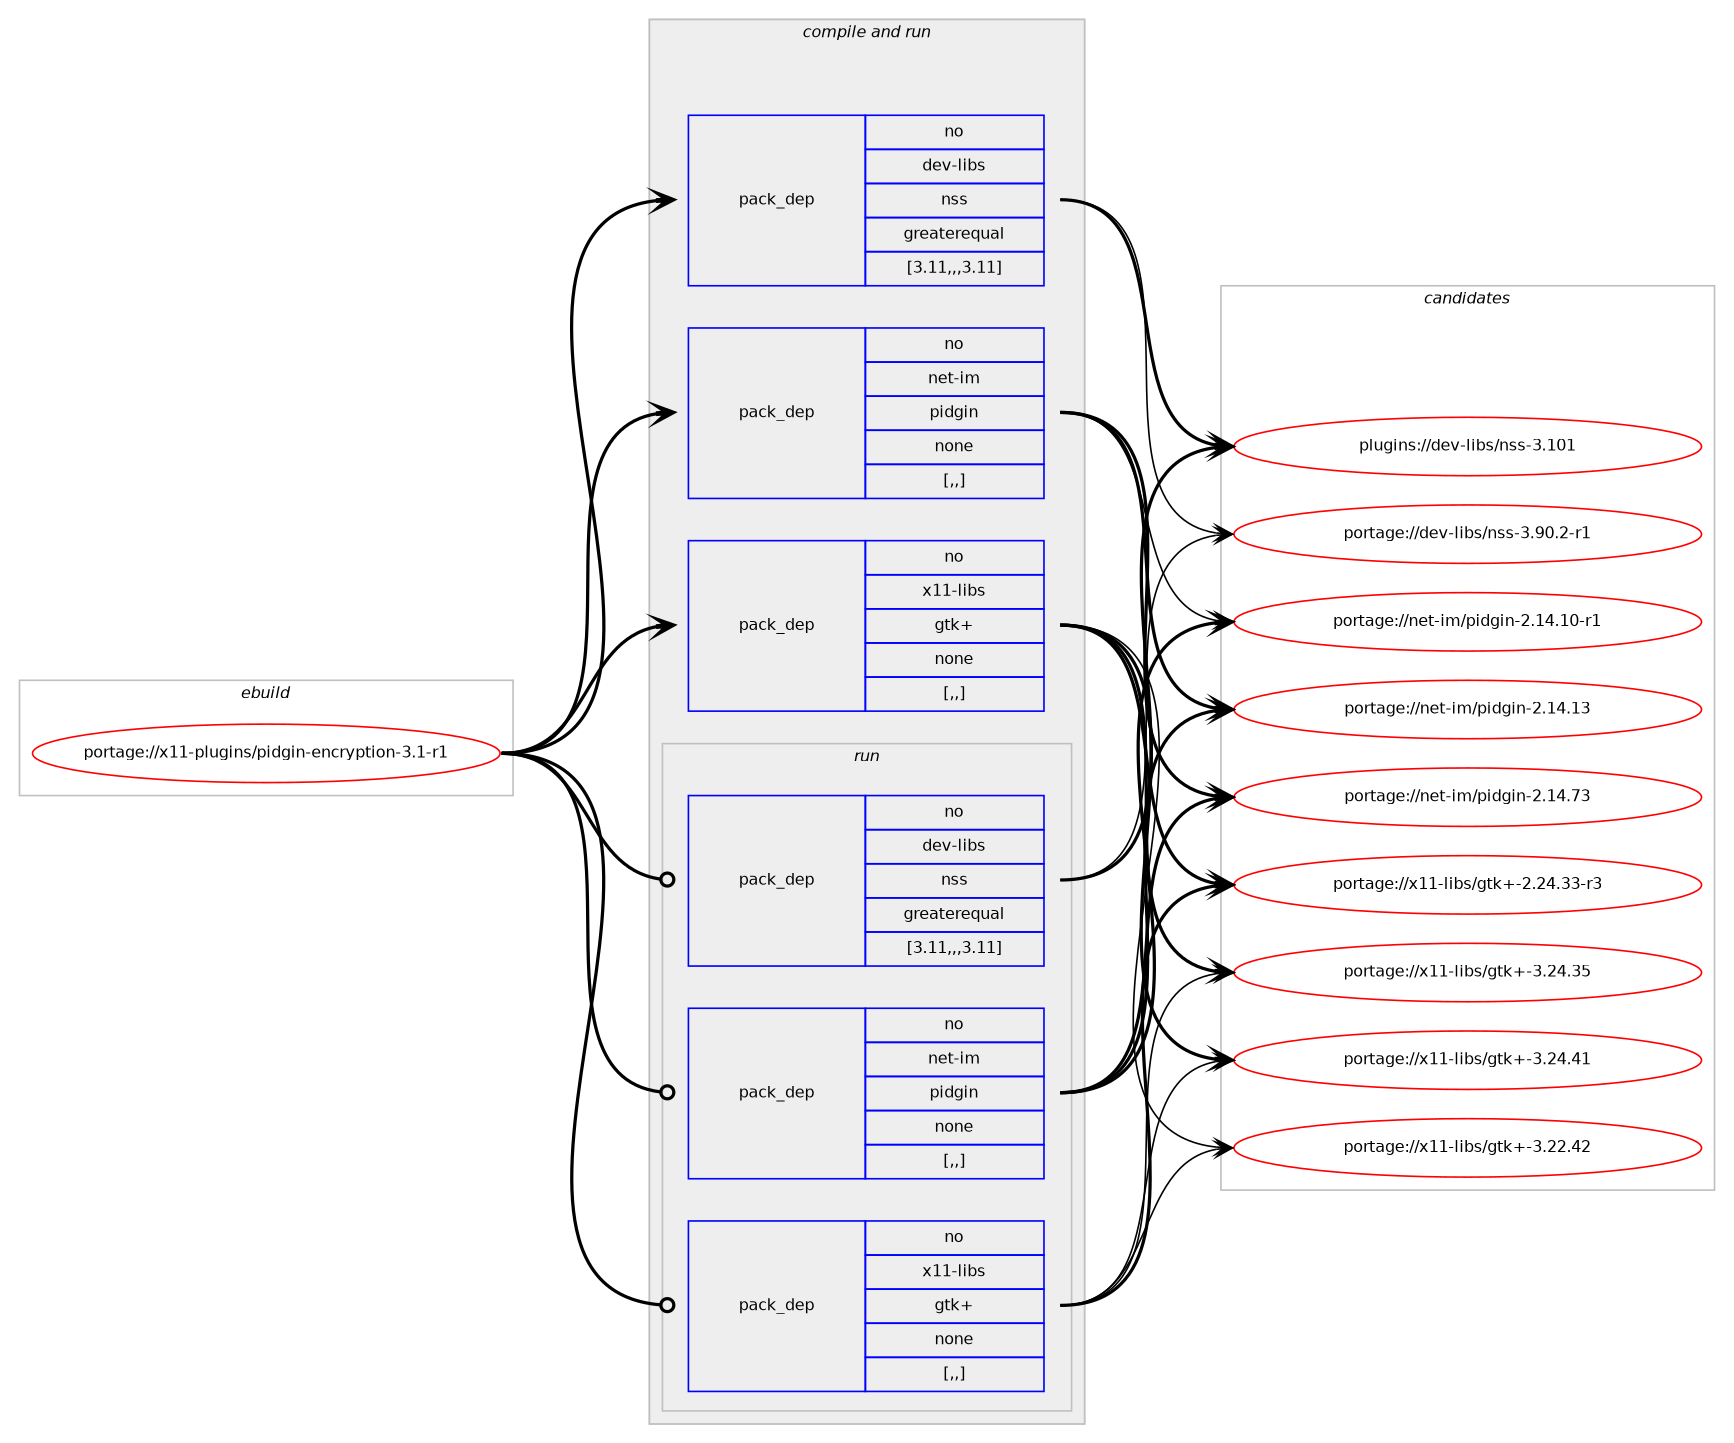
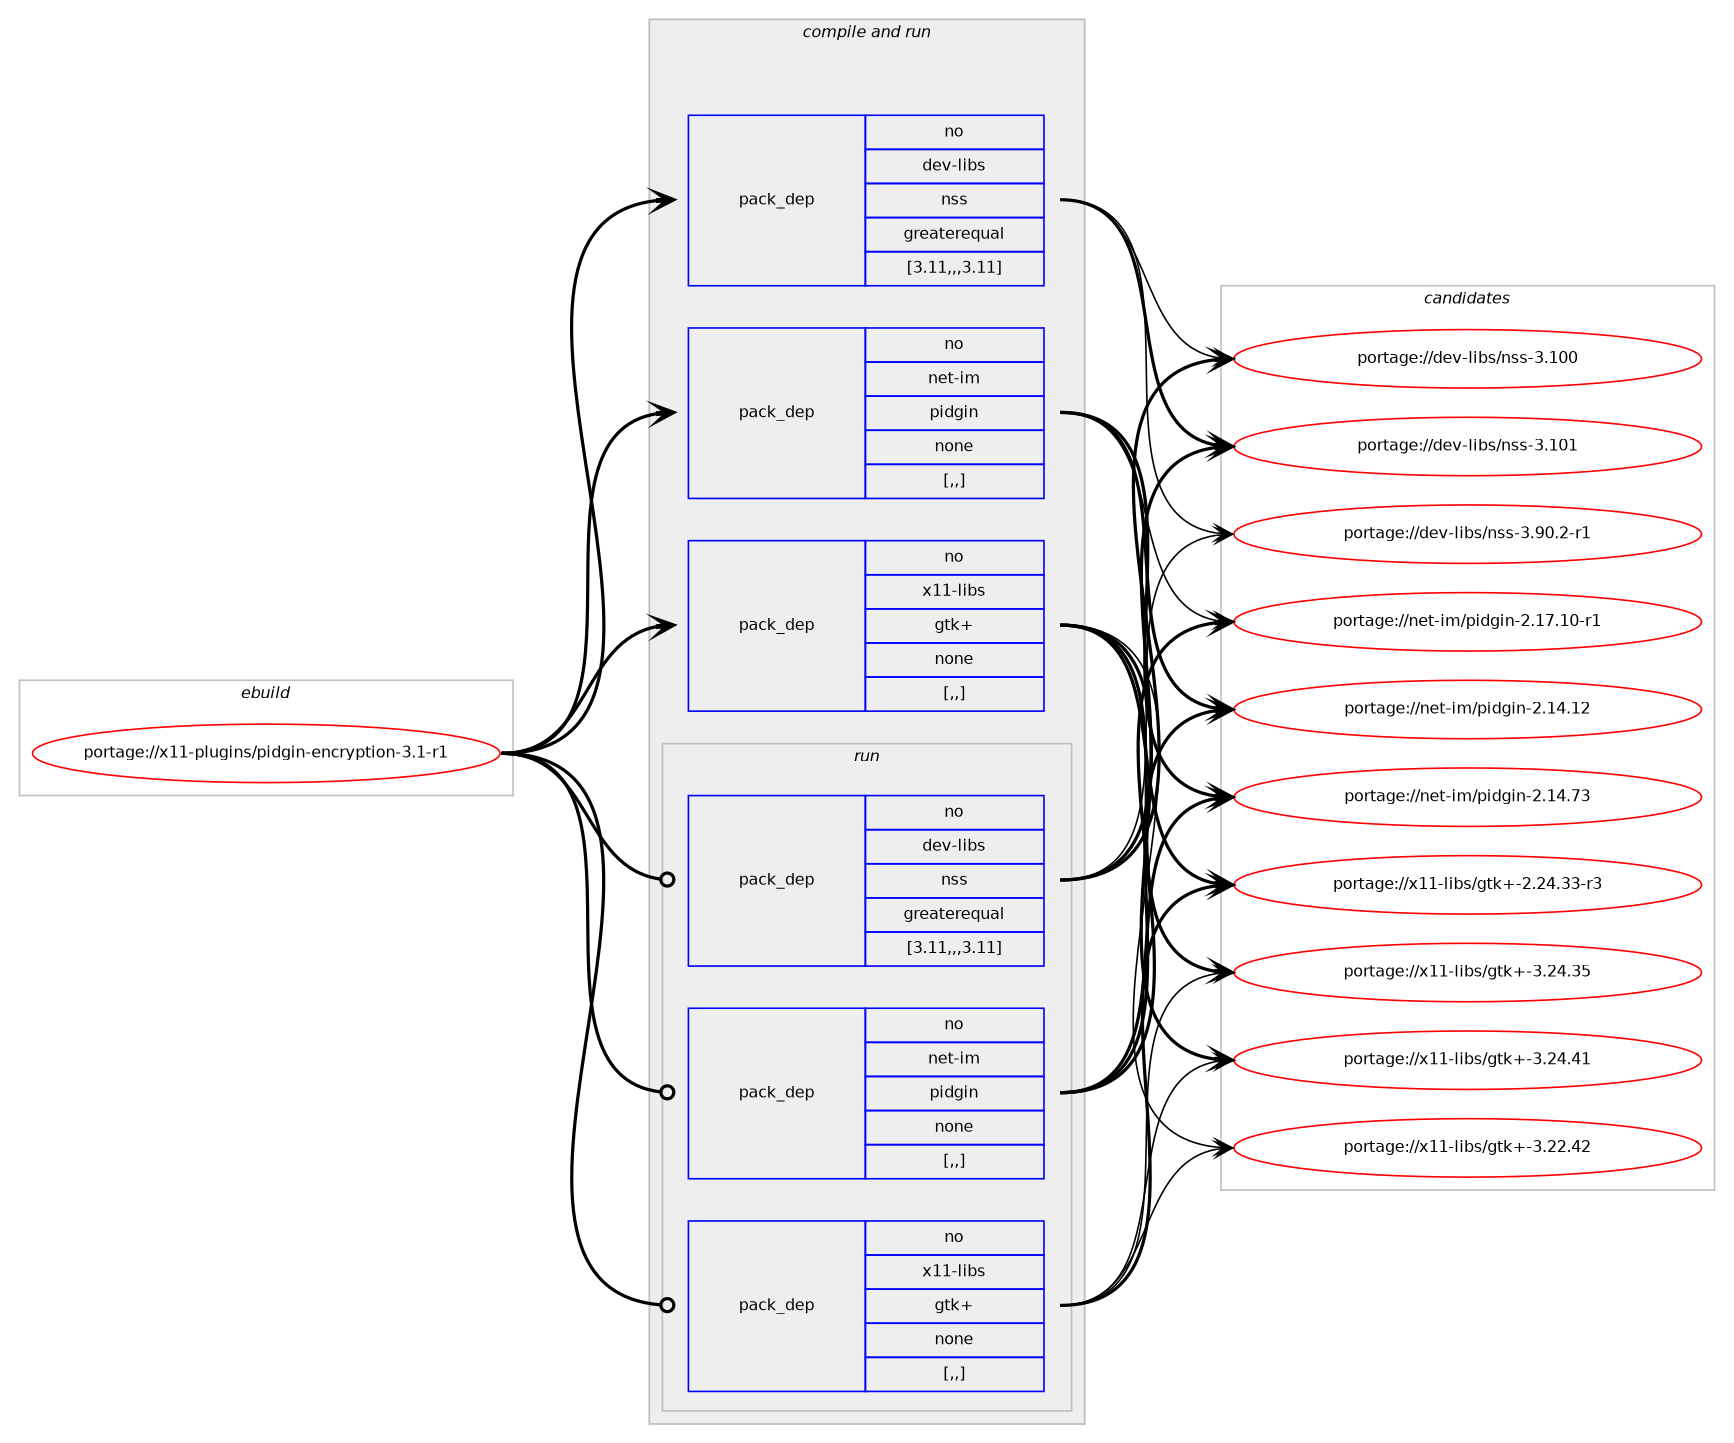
none -> (1468, 359)
(1468, 446) -> (1468, 446)
(1468, 622) -> (1468, 622)
(1468, 710) -> (1468, 710)
